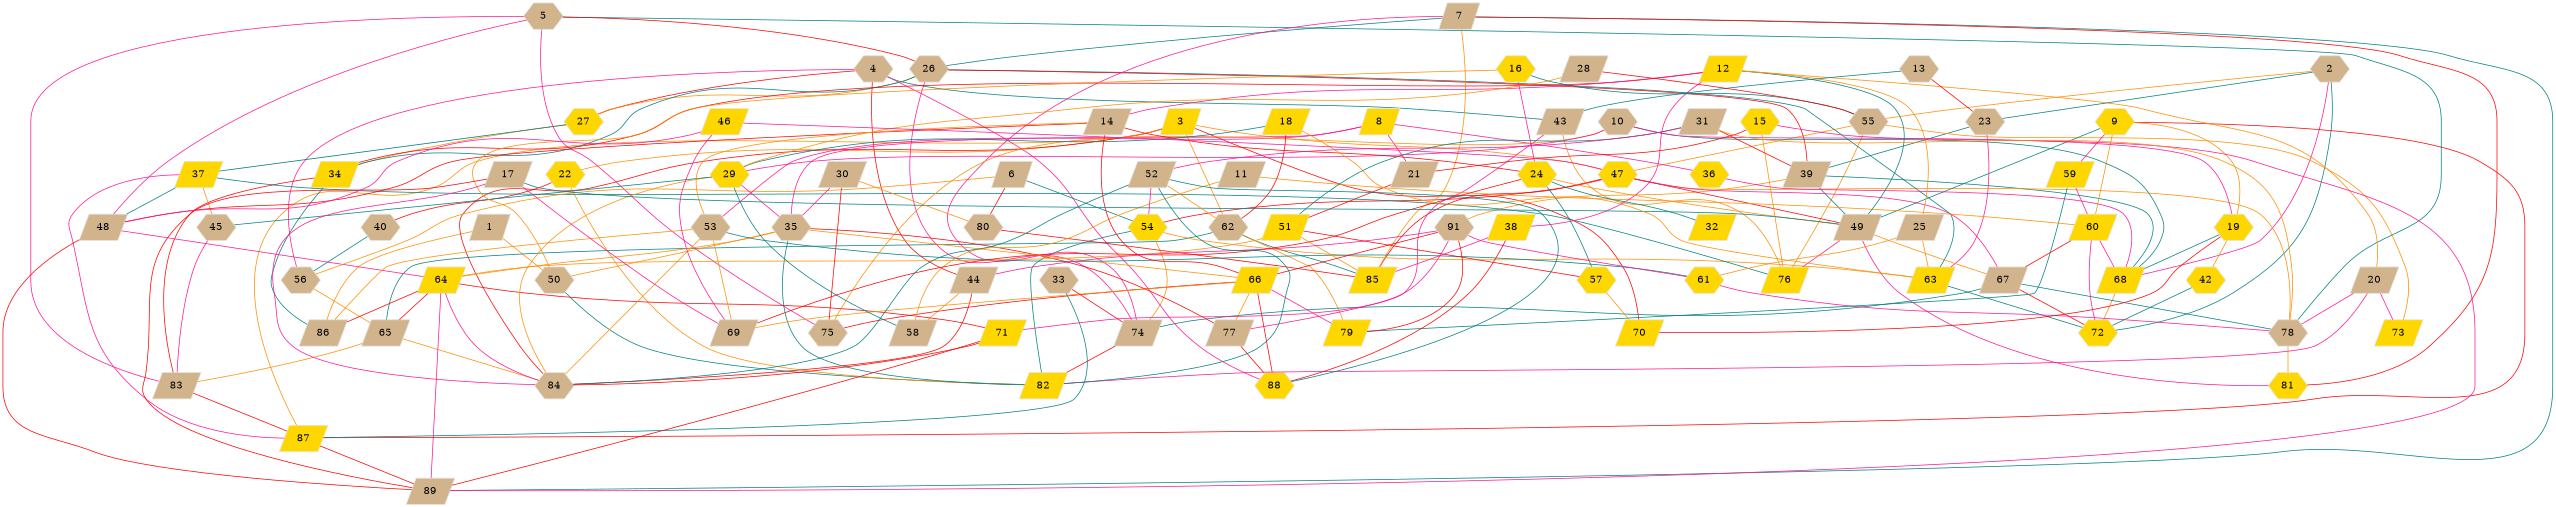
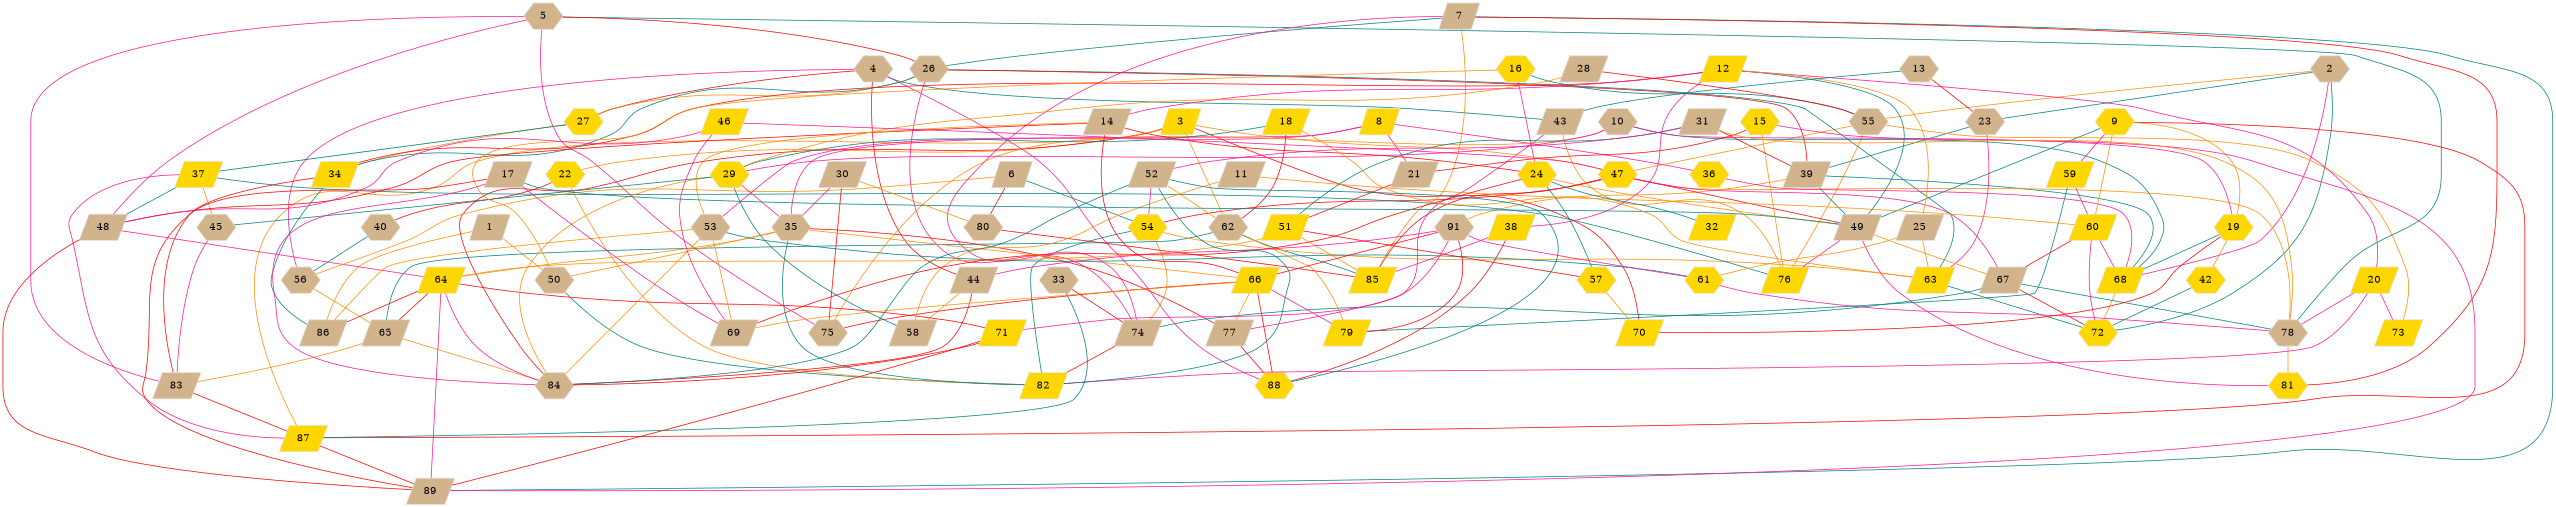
(2080, 100) -> (2080, 100)
(2375, 280) -> (2375, 280)
